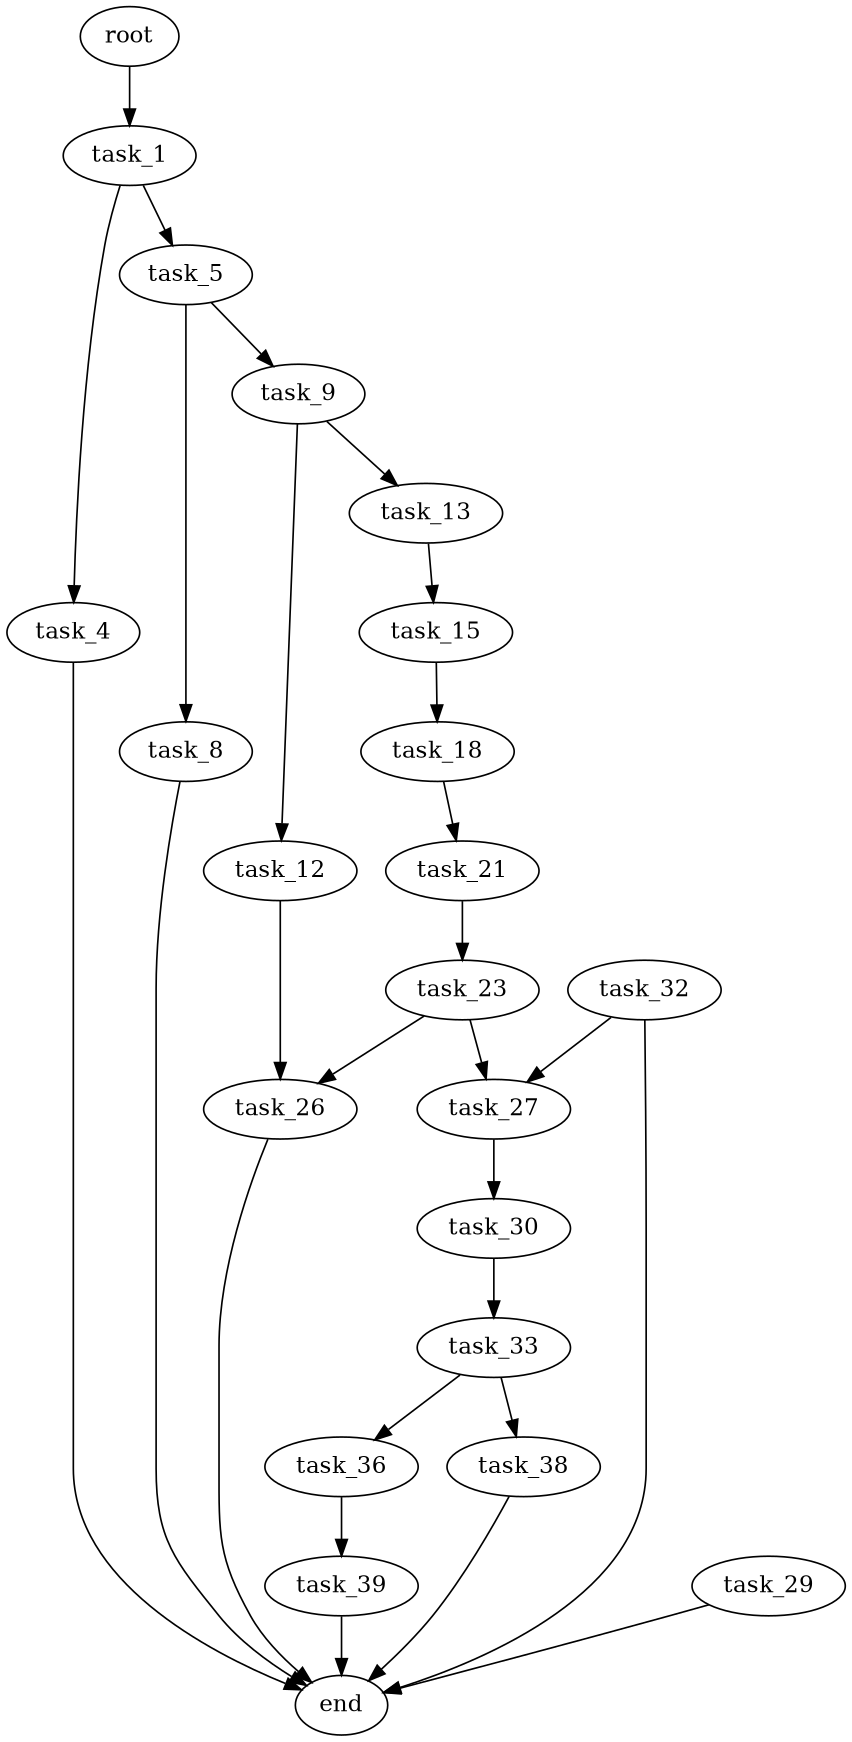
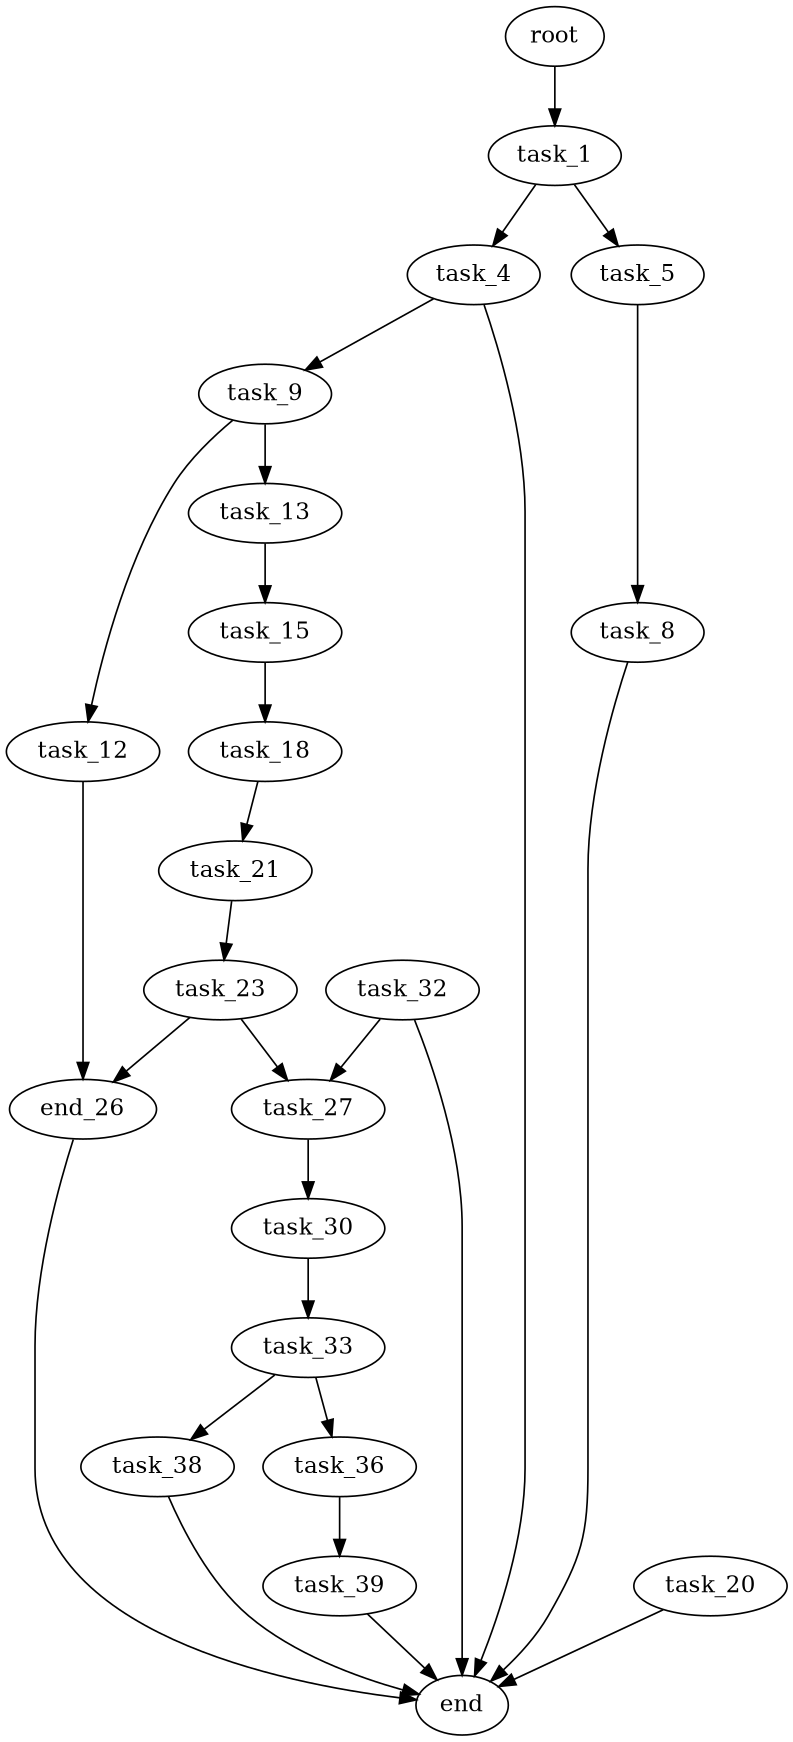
(236, 328) -> (377, 330)
(280, 1109) -> (83, 1109)
(769, 1586) -> (710, 1586)
